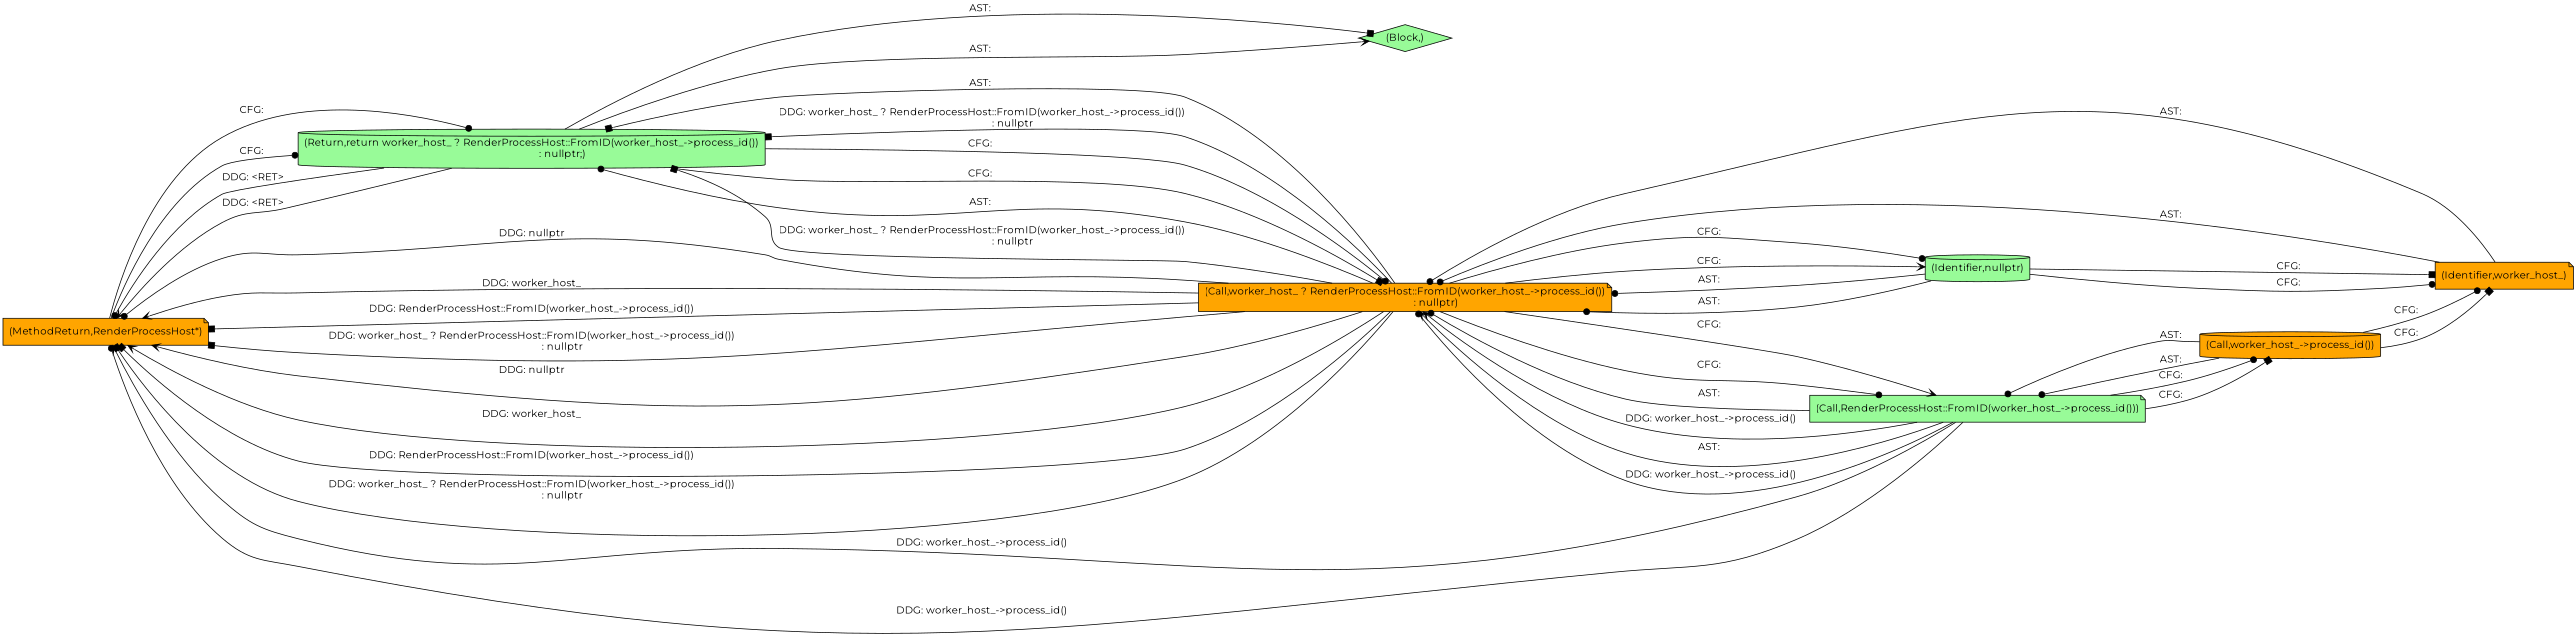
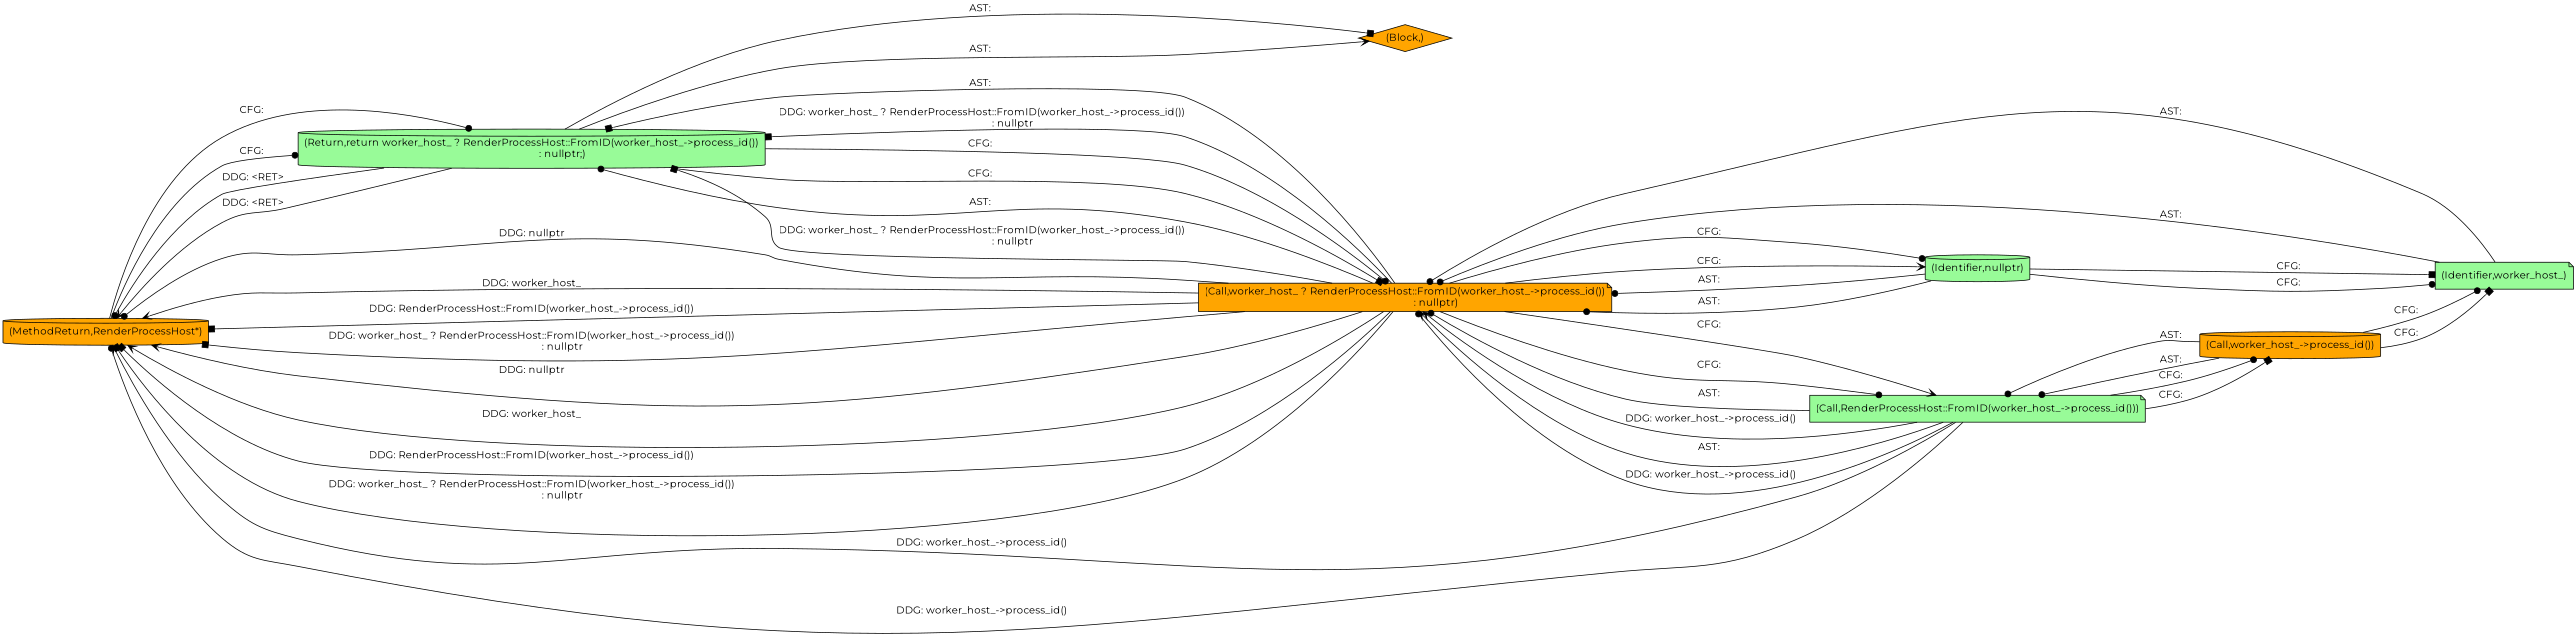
(1405, 38) -> (1405, 38)
(2504, 276) -> (2504, 276)
(106, 332) -> (106, 332)
